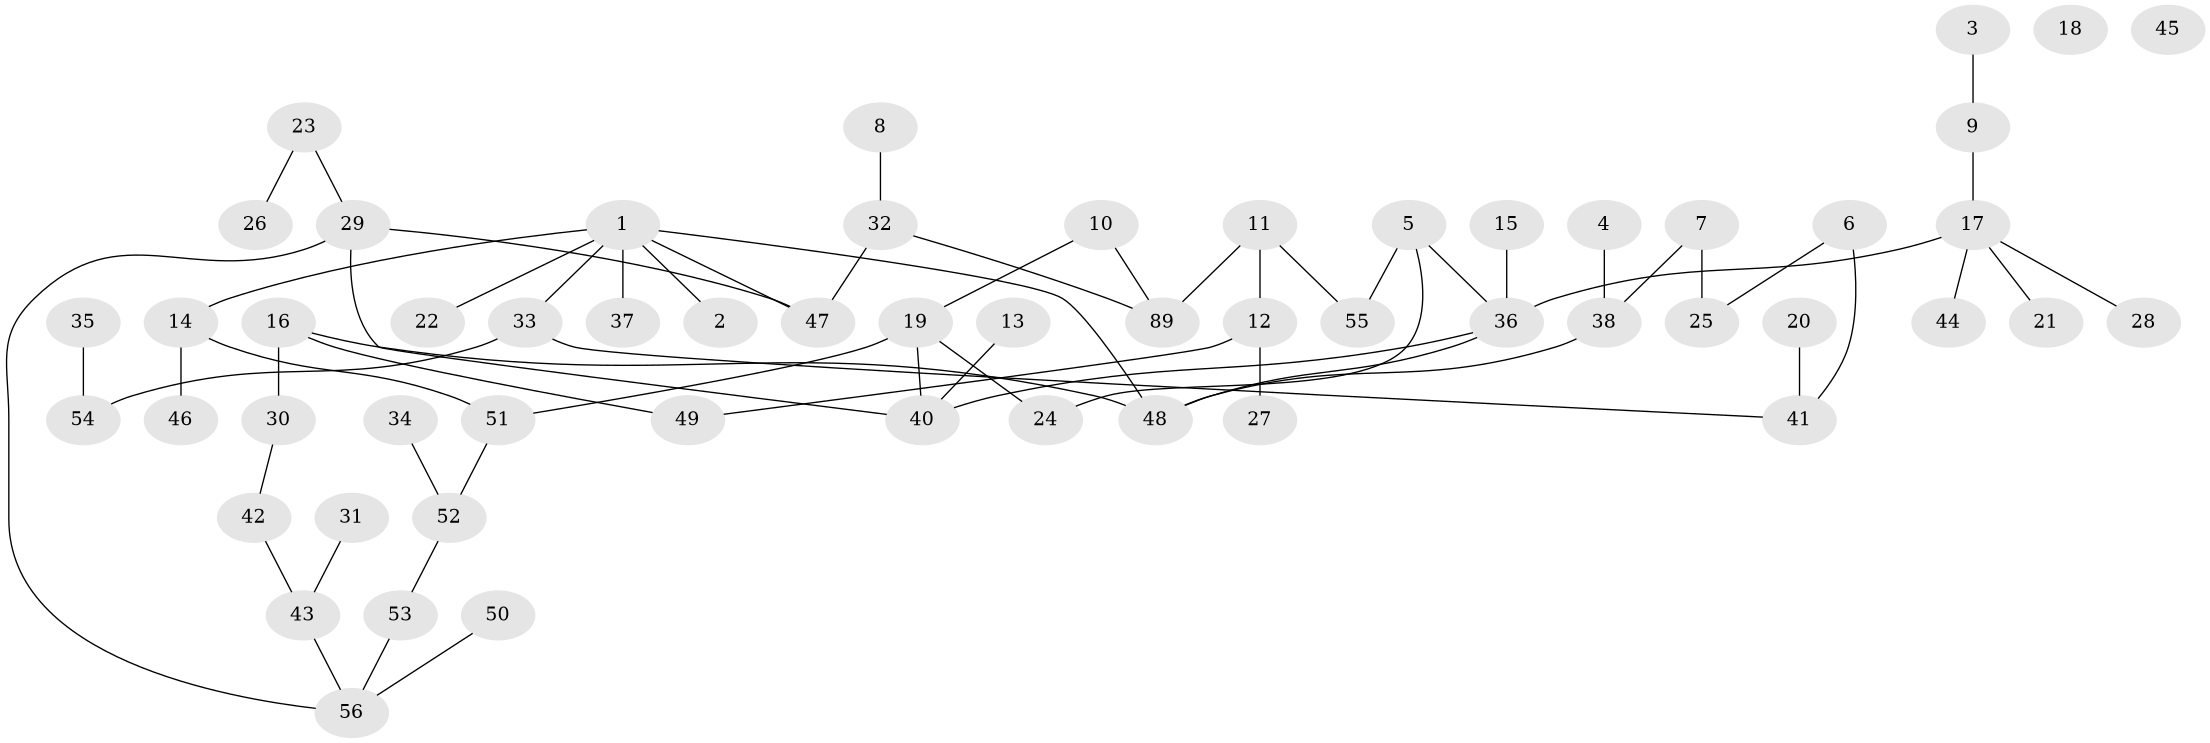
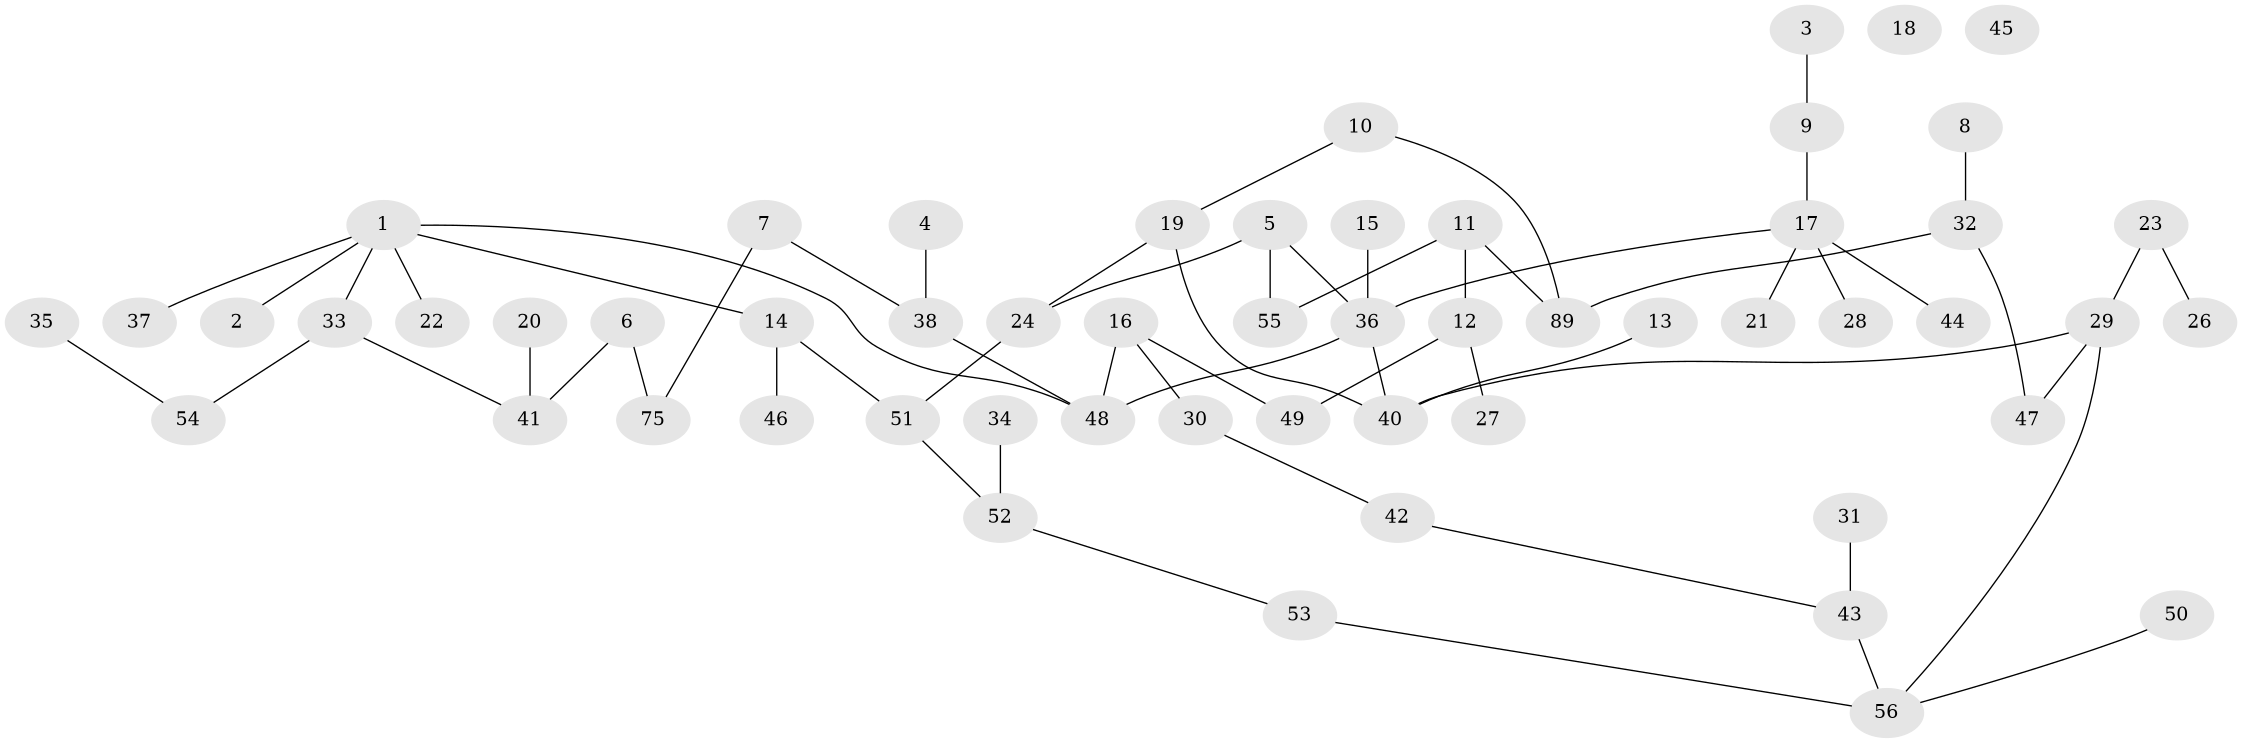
(720, 274) -> none
(1702, 323) -> (653, 420)
(712, 382) -> (969, 367)
